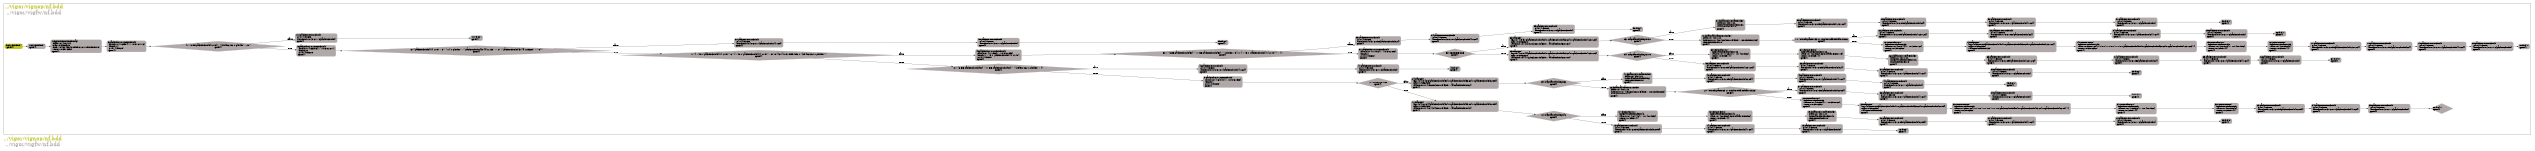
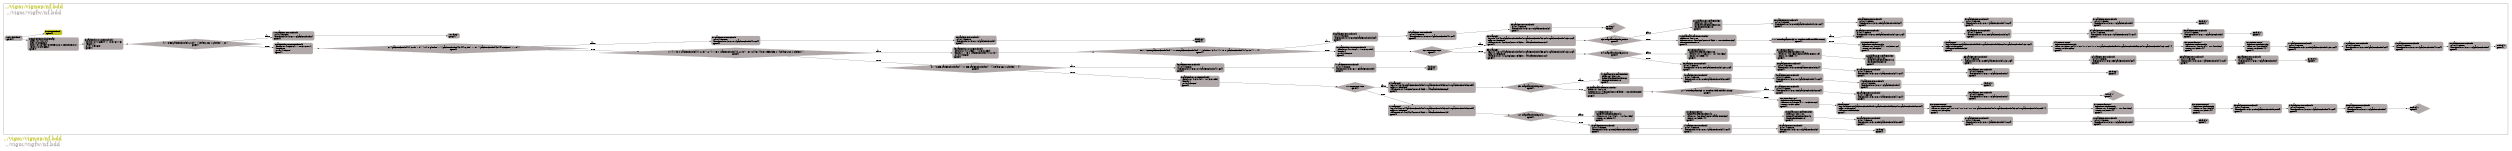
(1637, 29) -> (1615, 28)
(24, 46) -> (33, 35)
(2136, 96) -> (2113, 95)
